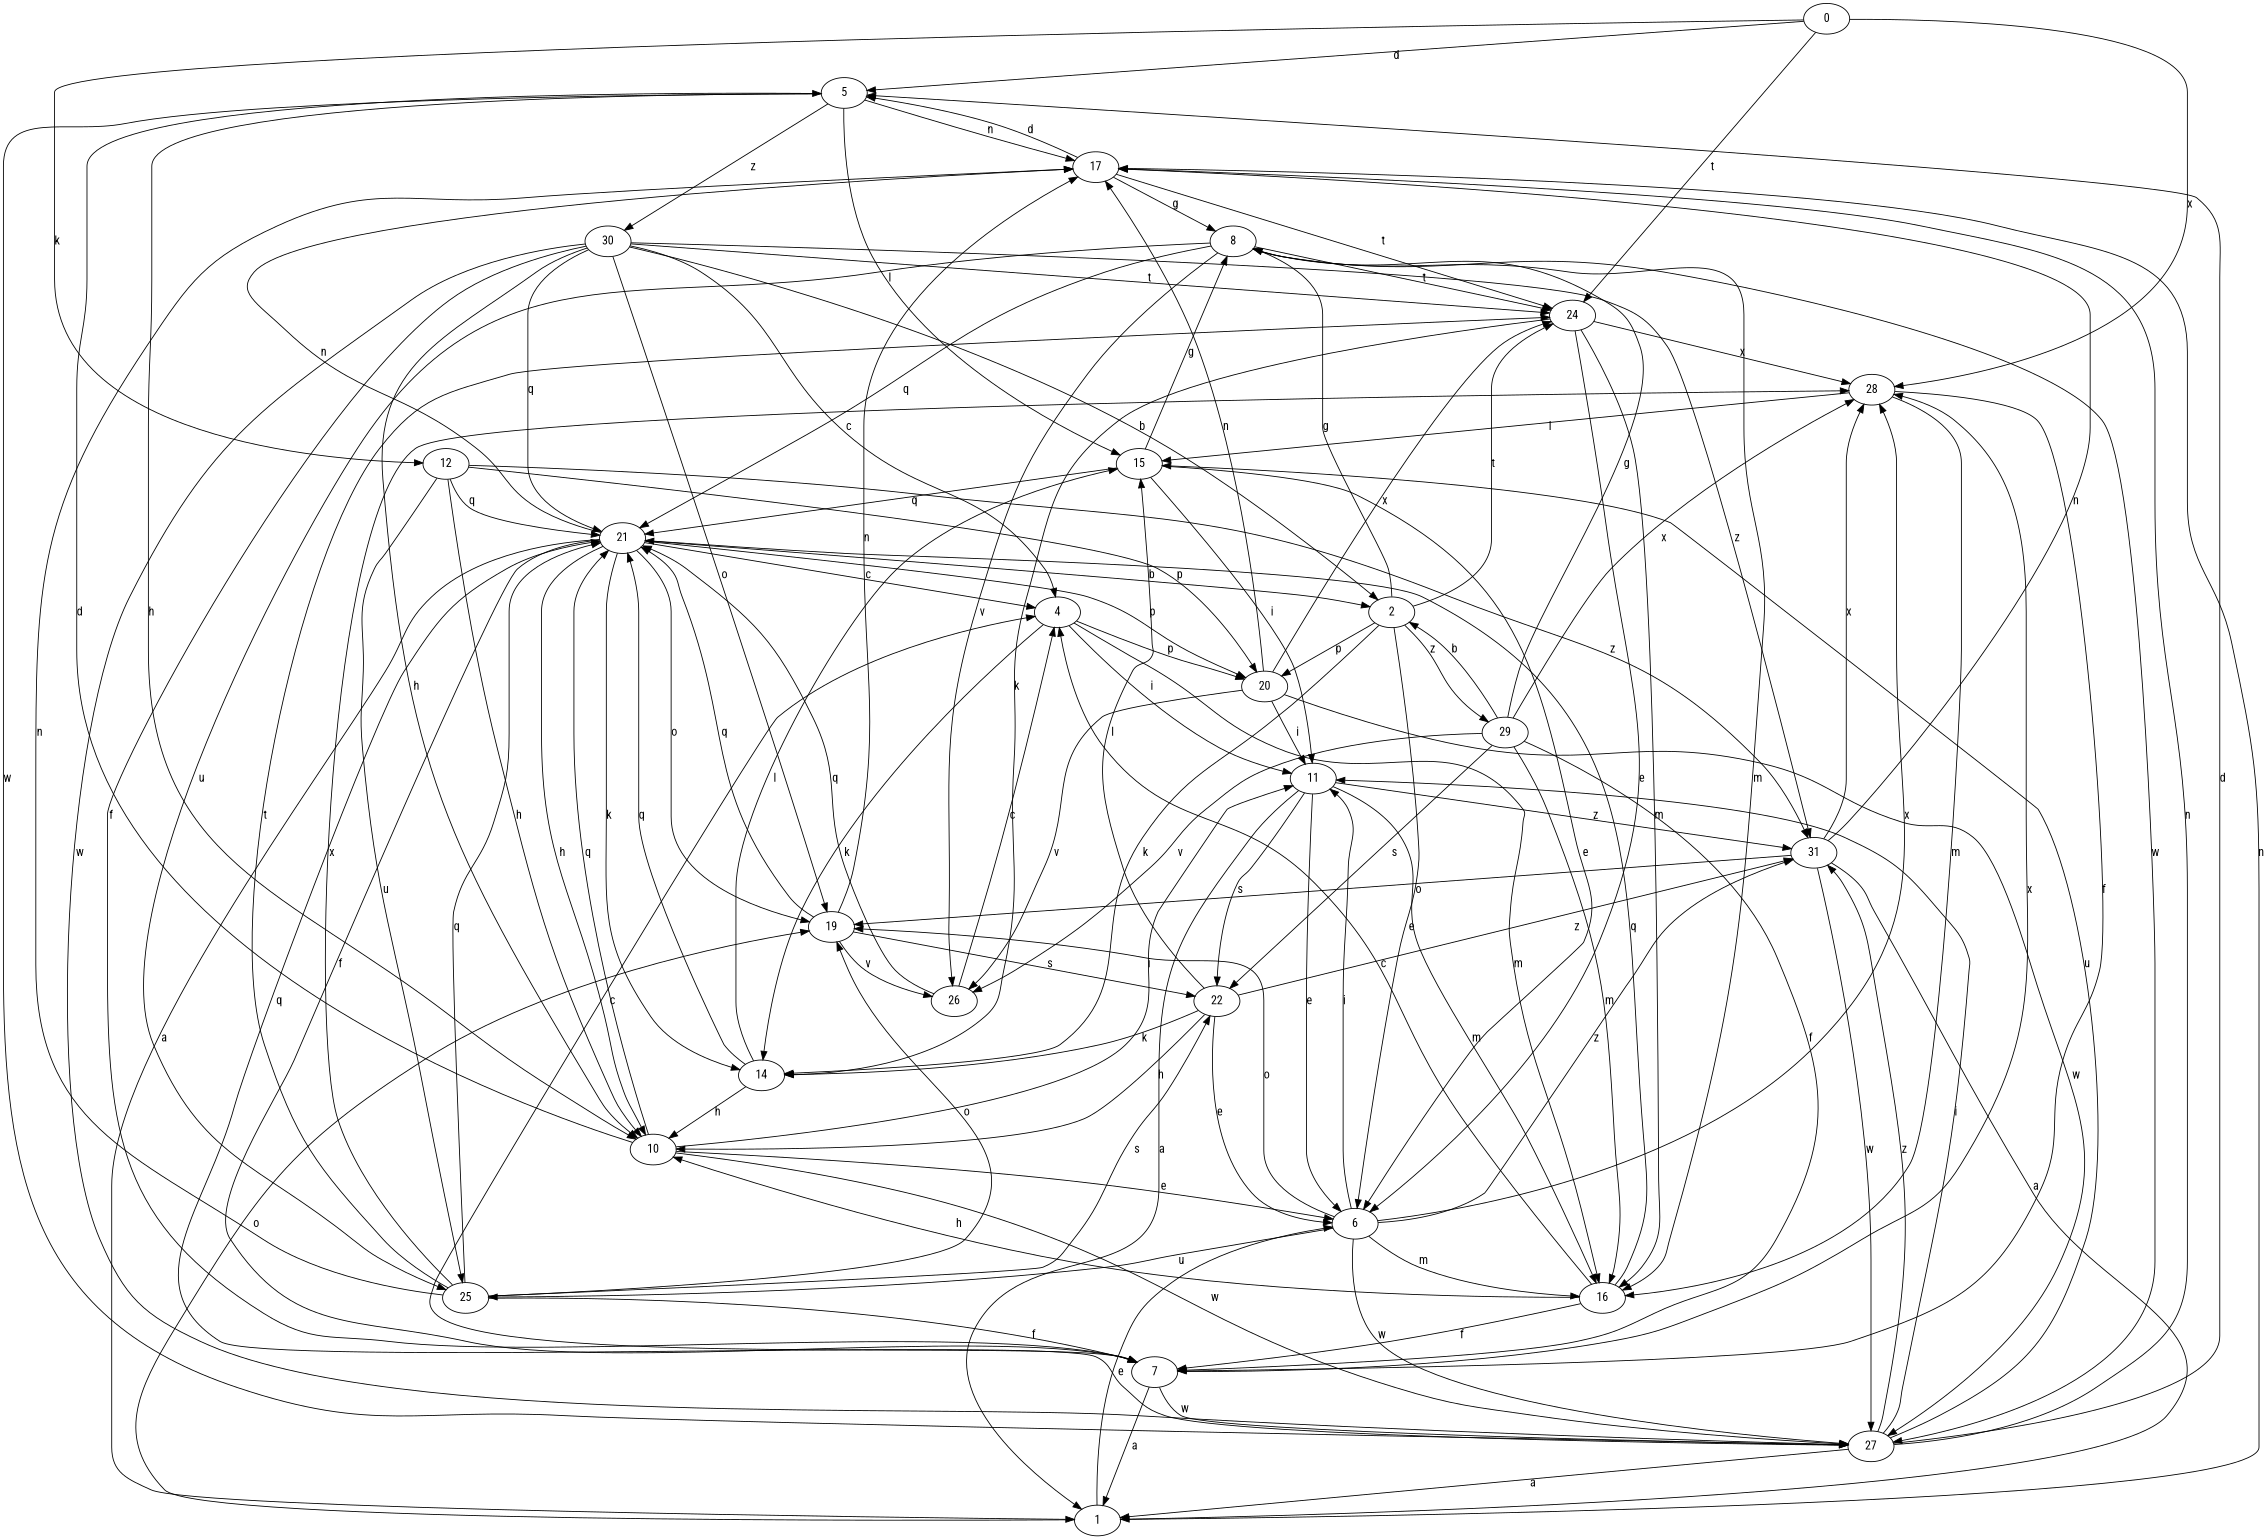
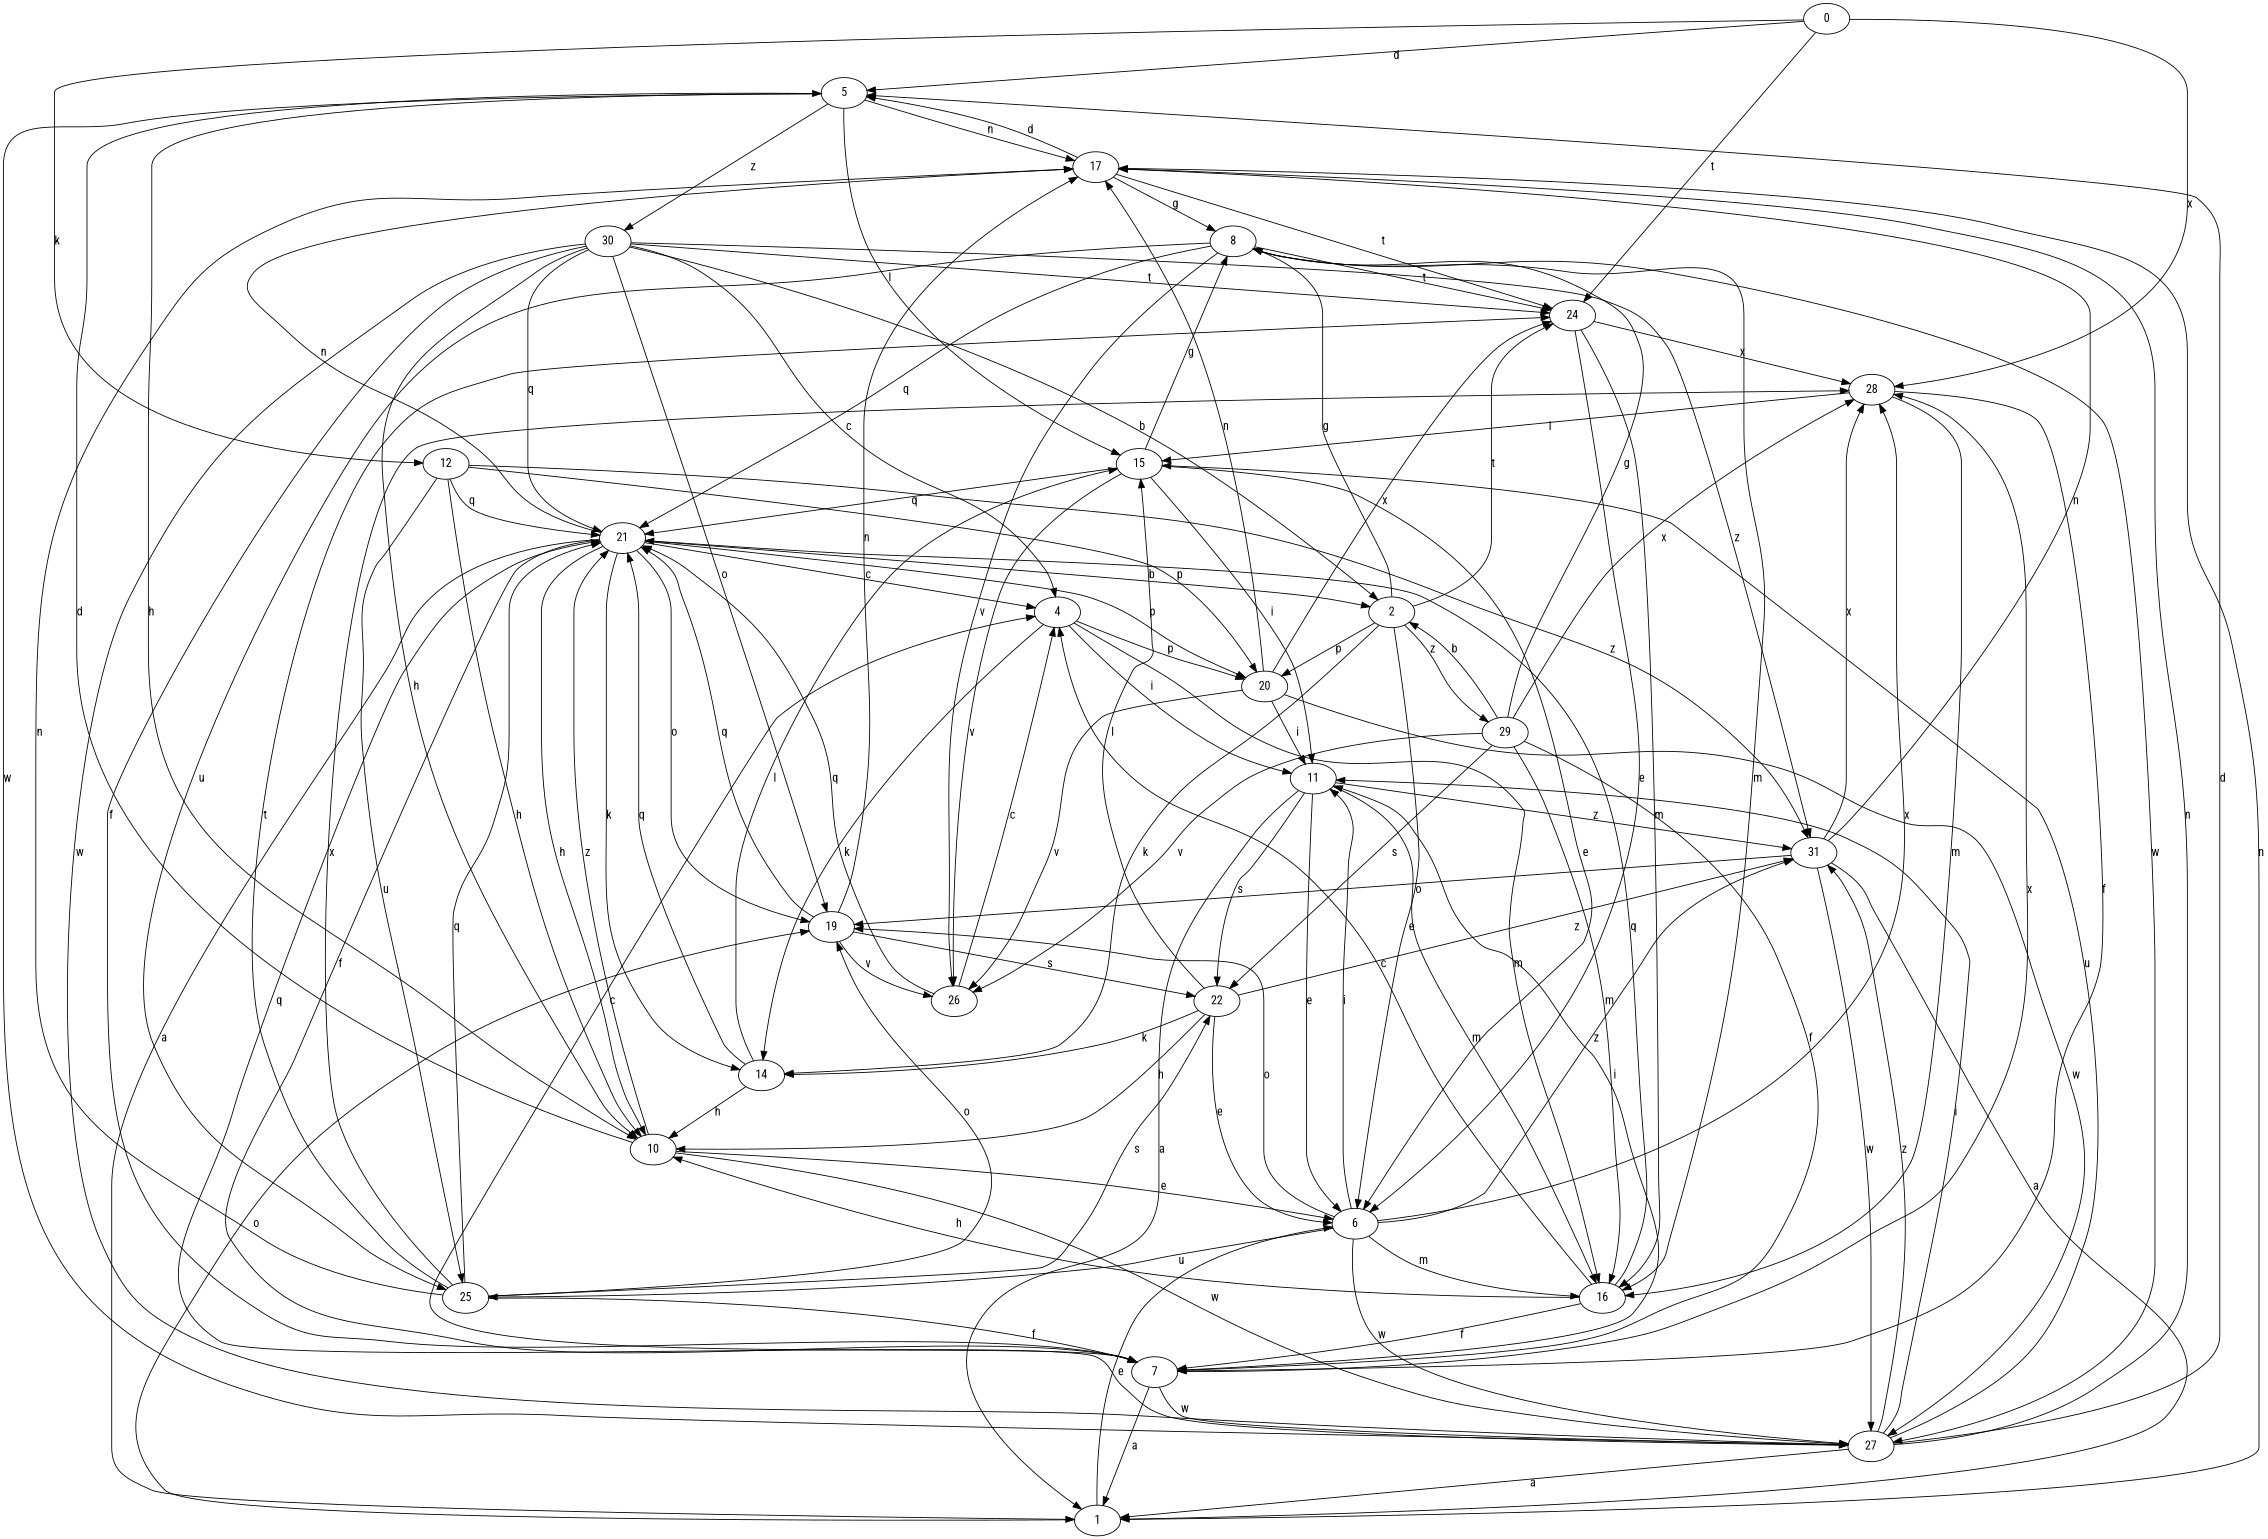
(1046, 526) -> none
none -> (974, 697)
(588, 853) -> (588, 853)
(1064, 1077) -> (1654, 1223)
